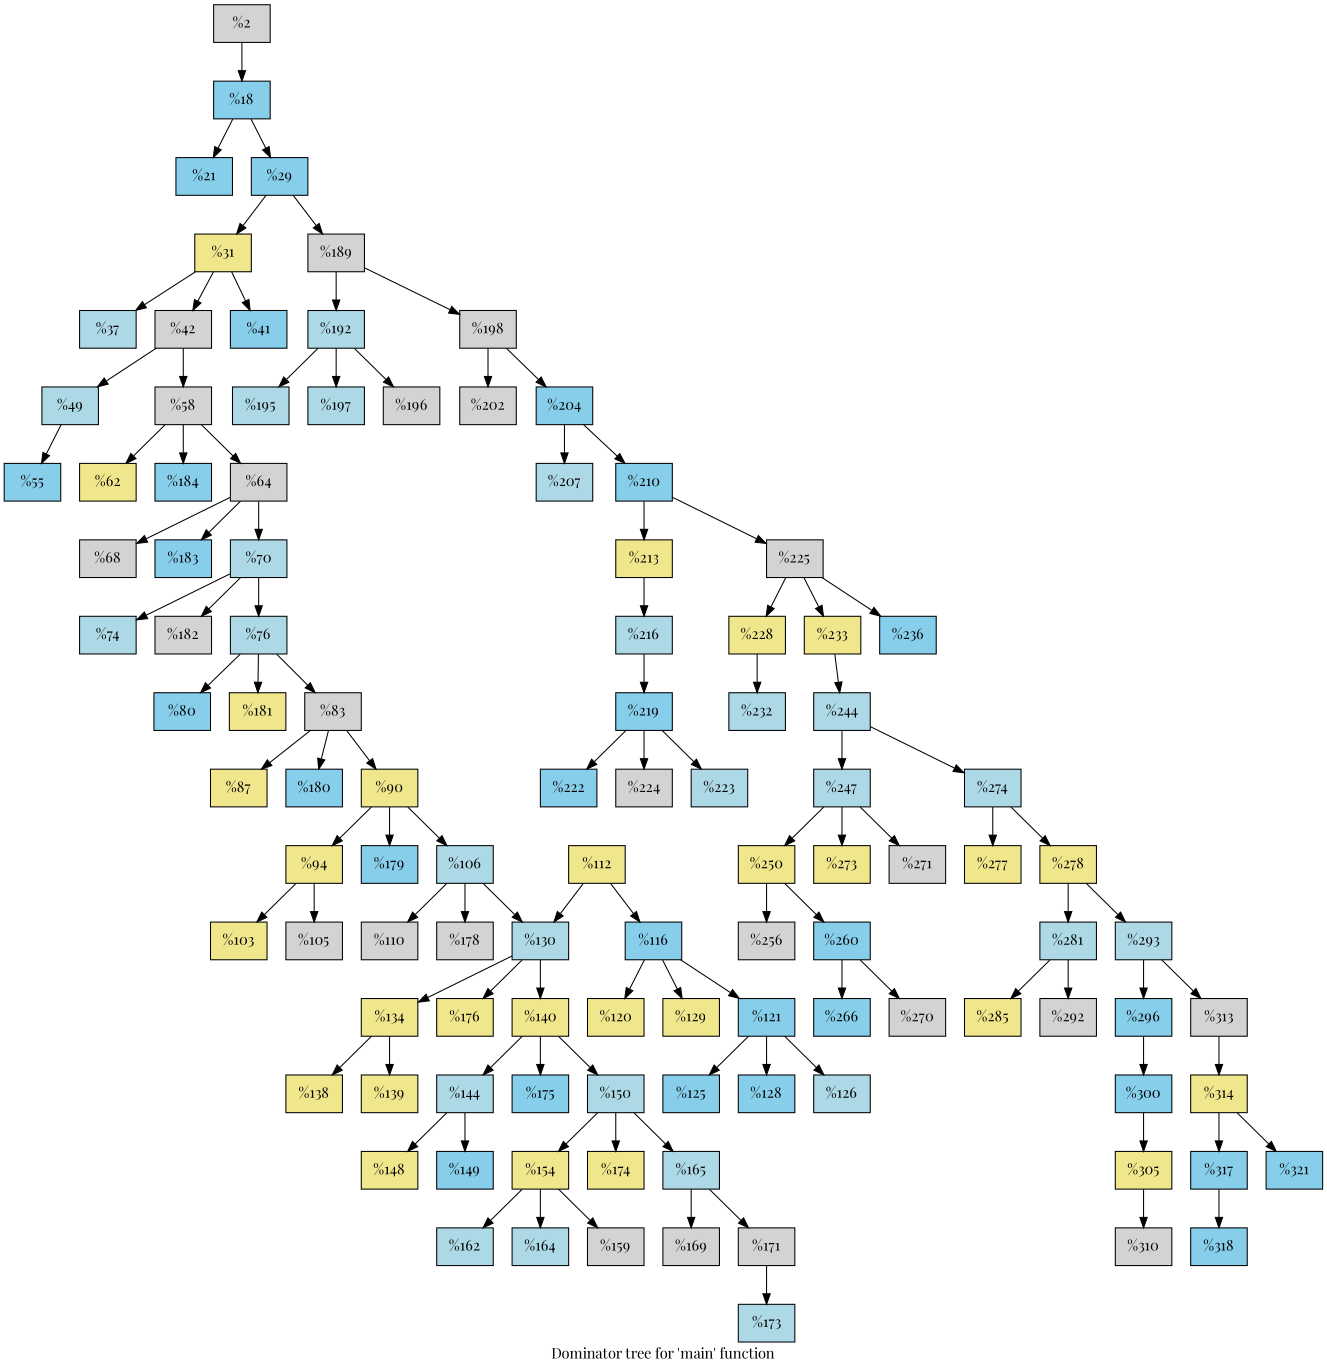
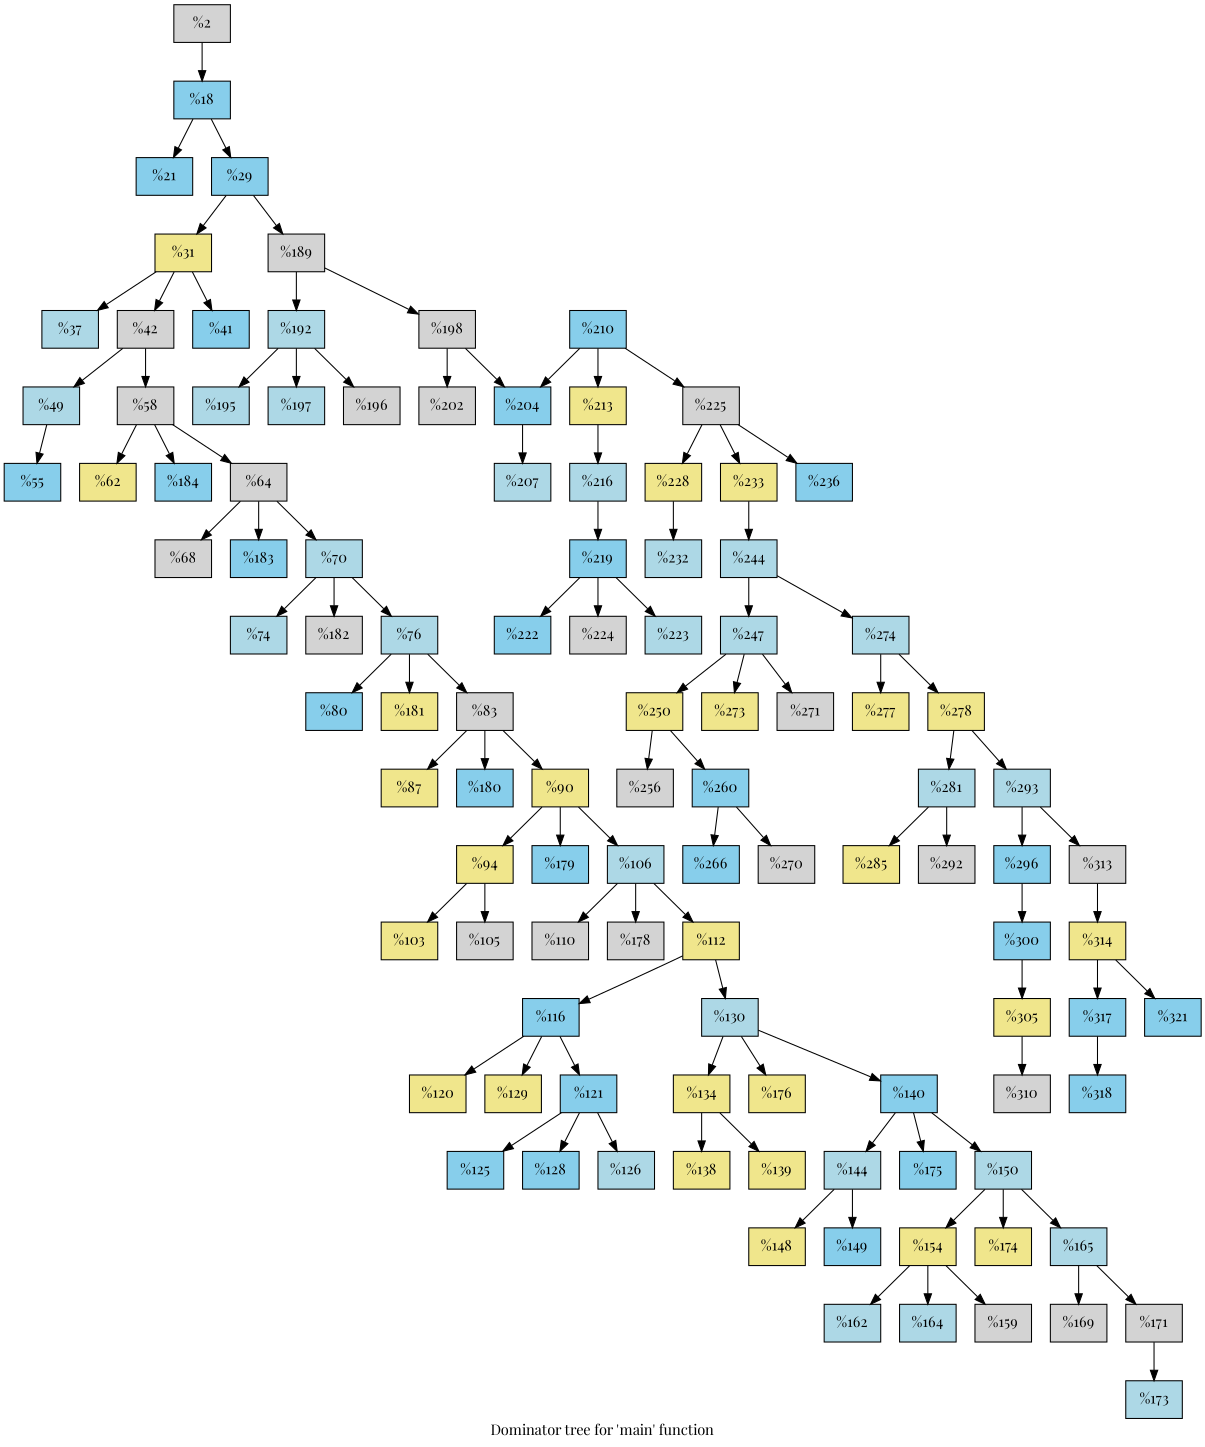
(600, 441) -> (564, 364)
(499, 899) -> (670, 899)
(540, 1017) -> (909, 1094)
